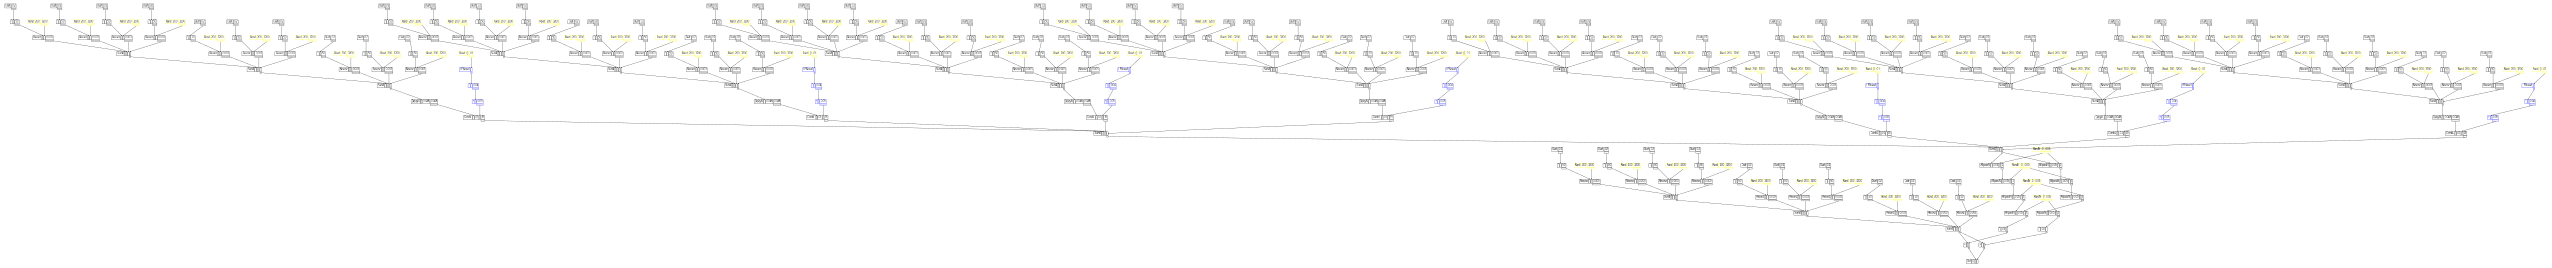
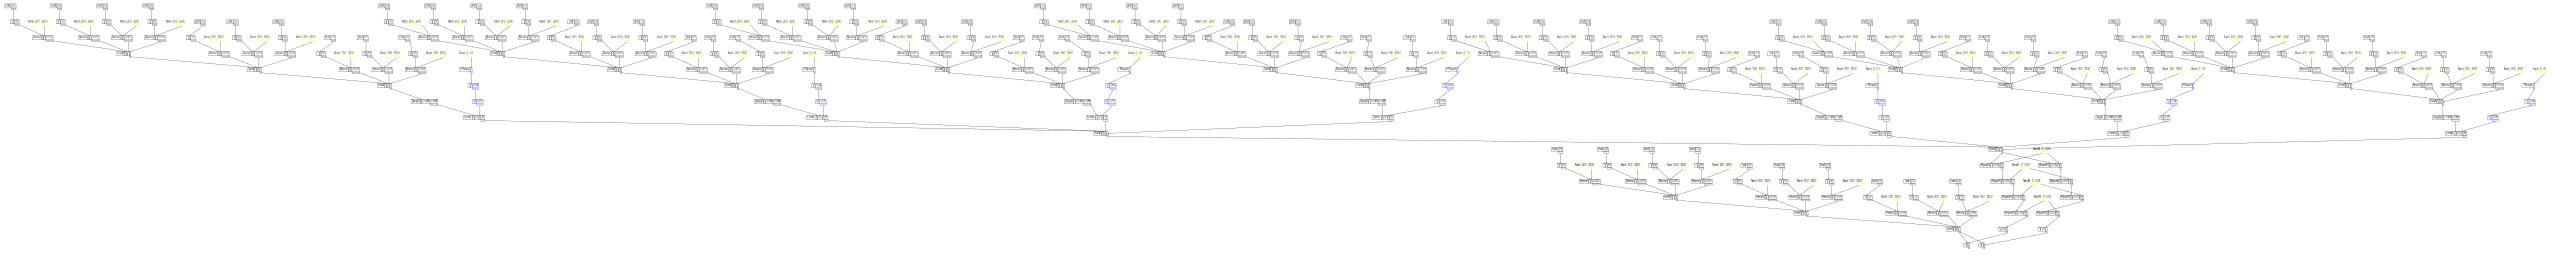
(1972, 261) -> none
